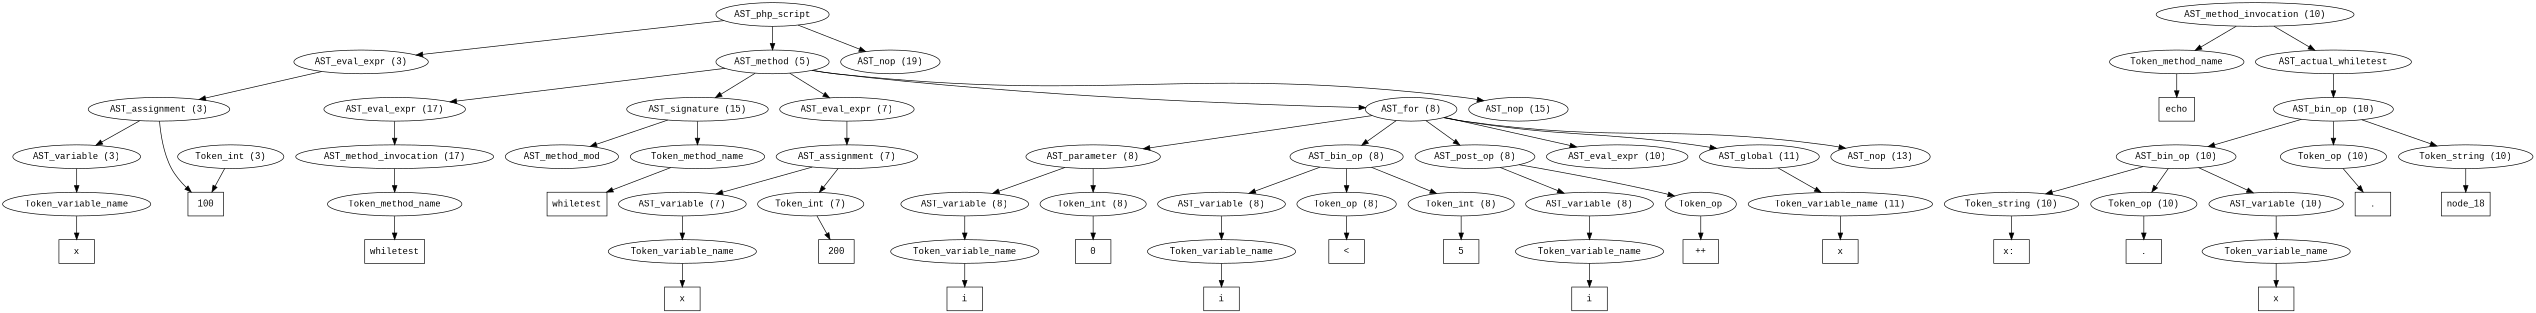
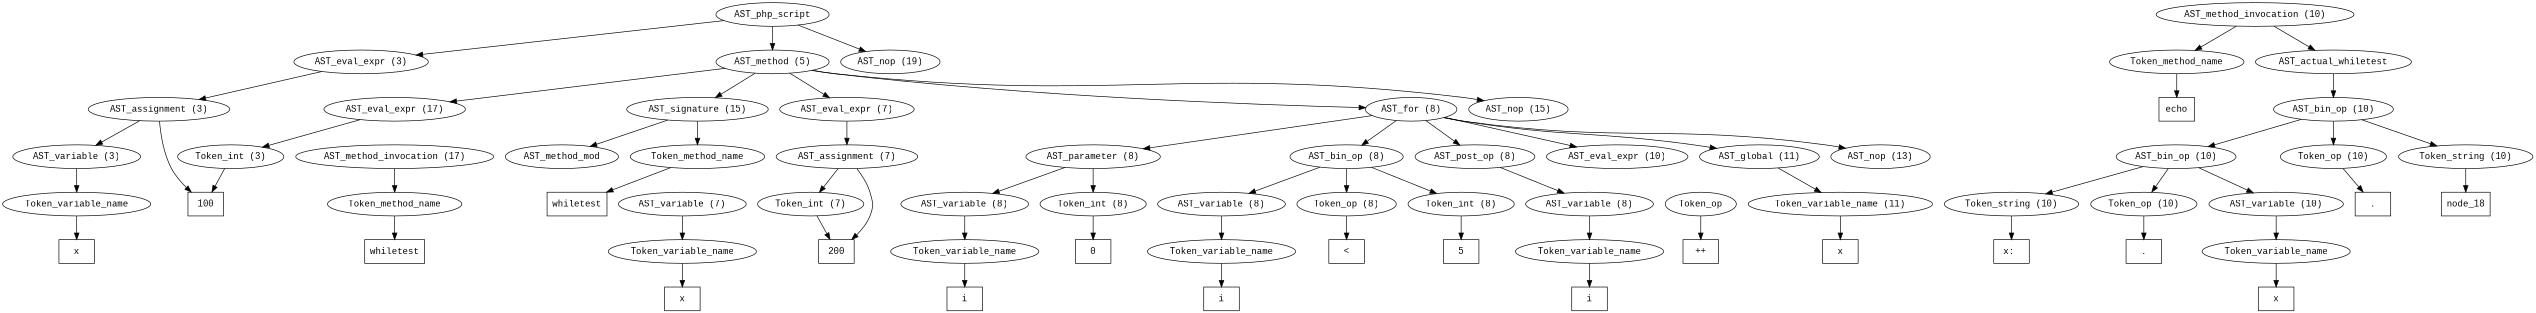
(395, 130) -> (315, 132)
(1594, 178) -> none
(767, 180) -> (872, 202)
